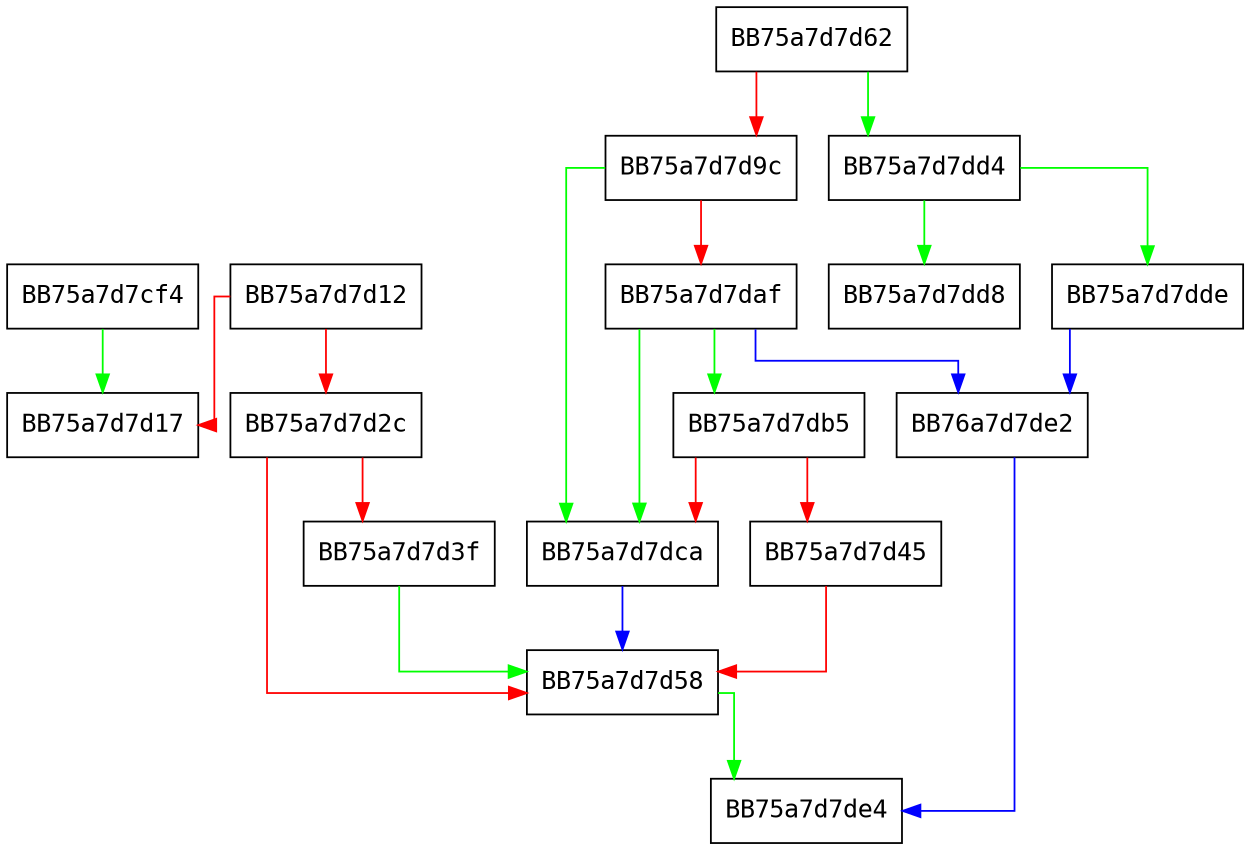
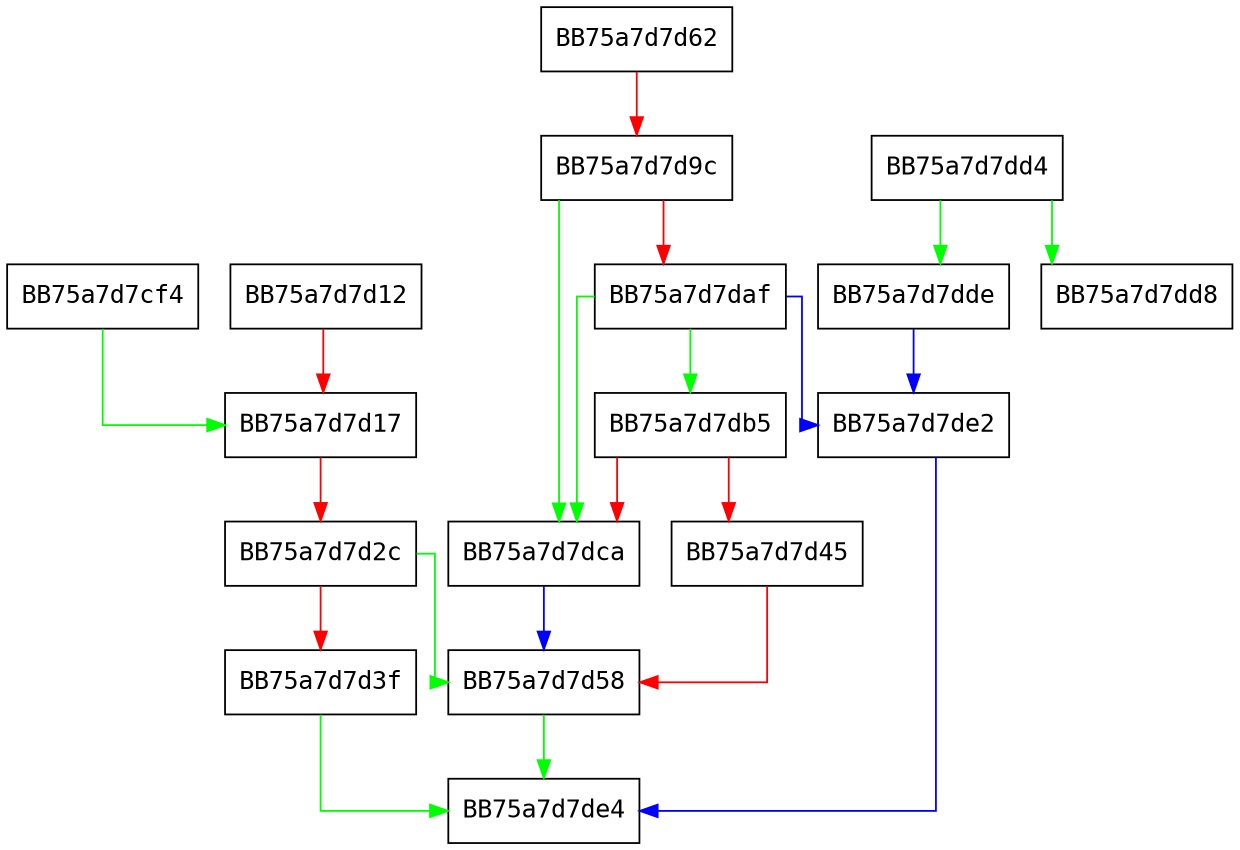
(868, 94) -> none
(326, 352) -> (321, 480)
(992, 425) -> (914, 425)
(411, 672) -> (327, 811)
(270, 693) -> (435, 609)
